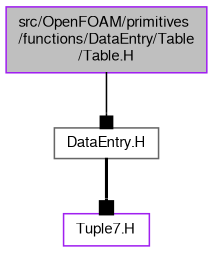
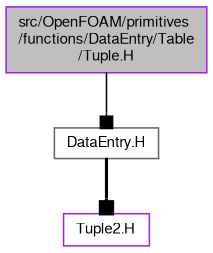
(106, 40) -> (106, 40)
(106, 230) -> (106, 230)
